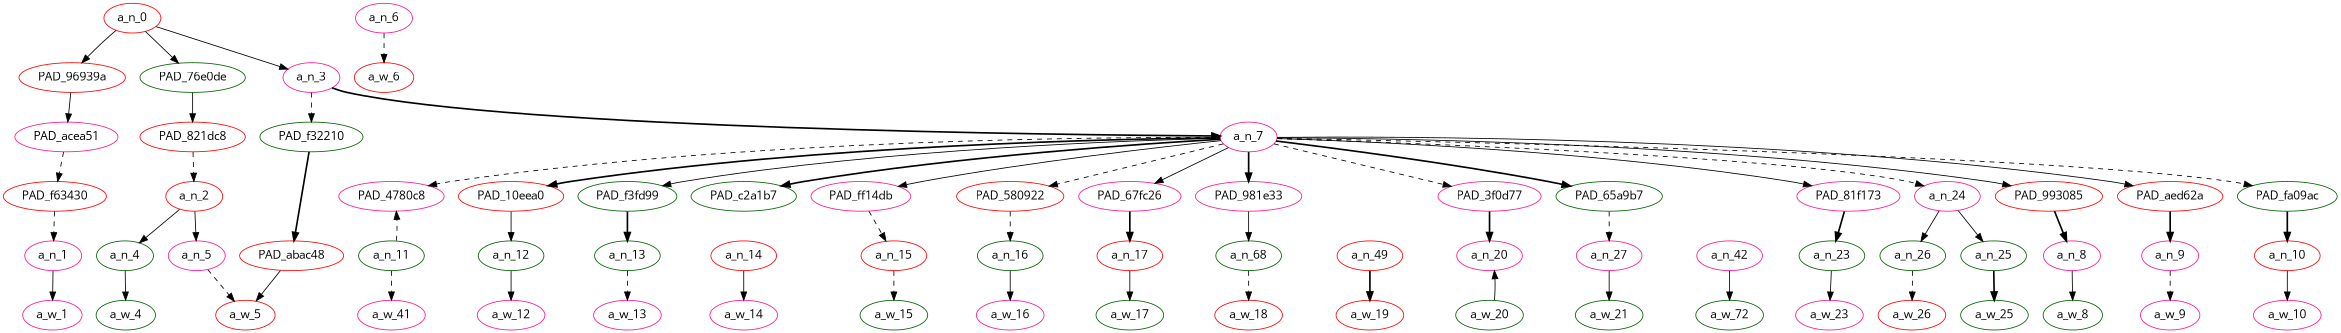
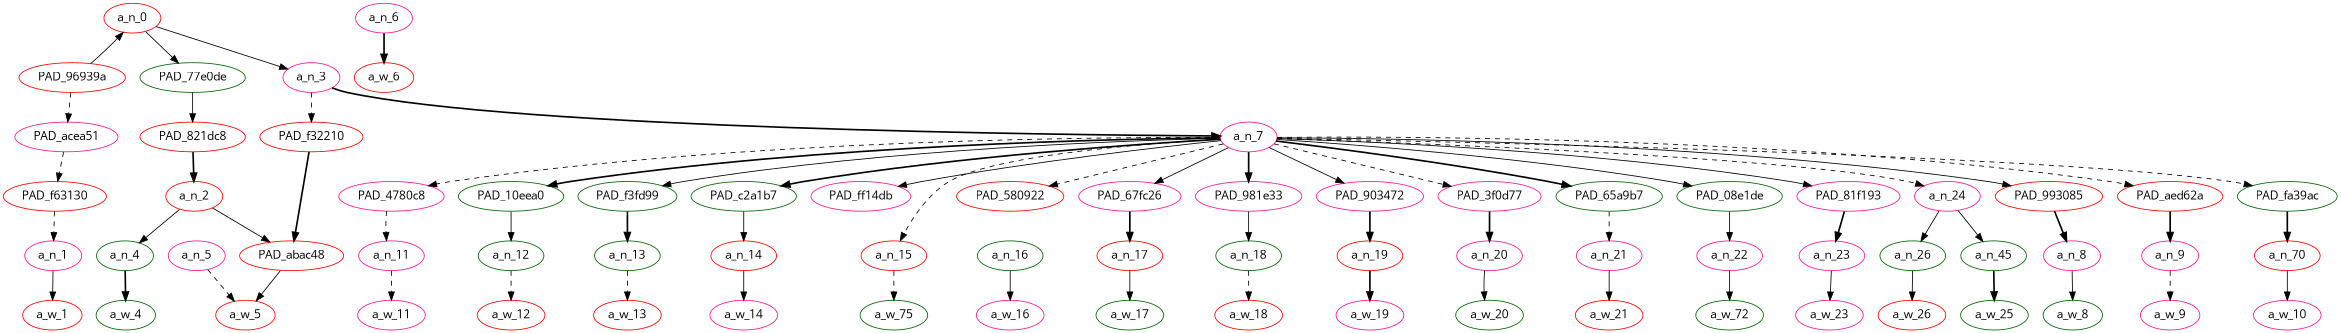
(102, 43) -> (104, 51)
(384, 44) -> (384, 44)
(193, 78) -> (193, 78)
(70, 103) -> (70, 103)
(311, 137) -> (311, 137)
(1702, 146) -> (1702, 146)
(193, 163) -> (193, 163)
(55, 196) -> (55, 196)
(511, 196) -> (511, 196)
none -> (1370, 196)
none -> (1730, 196)
(1848, 196) -> (1848, 196)
(2287, 196) -> (2287, 196)
(195, 222) -> (238, 223)
none -> (744, 222)
(1010, 222) -> none
(875, 223) -> (1023, 160)
(397, 230) -> (386, 222)
(391, 256) -> (391, 256)
(1249, 256) -> (1249, 256)
(1370, 256) -> (1370, 256)
(1609, 256) -> (1609, 256)
(1730, 256) -> (1730, 256)
(1832, 256) -> (1832, 256)
(1994, 256) -> (1994, 256)
(2287, 256) -> (2287, 256)
(125, 281) -> (125, 281)
(511, 281) -> (511, 281)
(1912, 281) -> (1912, 281)
(1495, 289) -> (1484, 281)
(52, 315) -> (52, 315)
(391, 315) -> (391, 315)
(511, 315) -> (511, 315)
(627, 315) -> (627, 315)
(894, 315) -> (894, 315)
(1370, 315) -> (1370, 315)
(1609, 315) -> (1609, 315)
